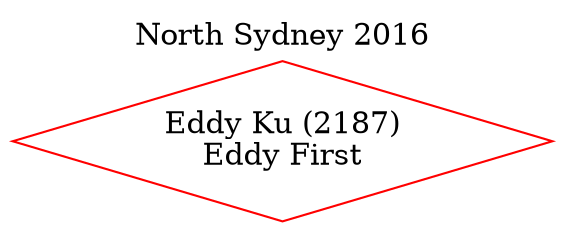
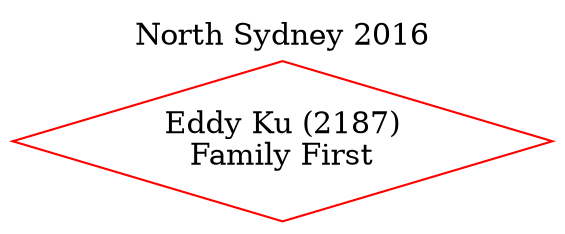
(283, 141) -> (283, 141)
